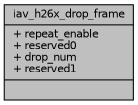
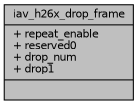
(45, 69) -> (34, 69)
